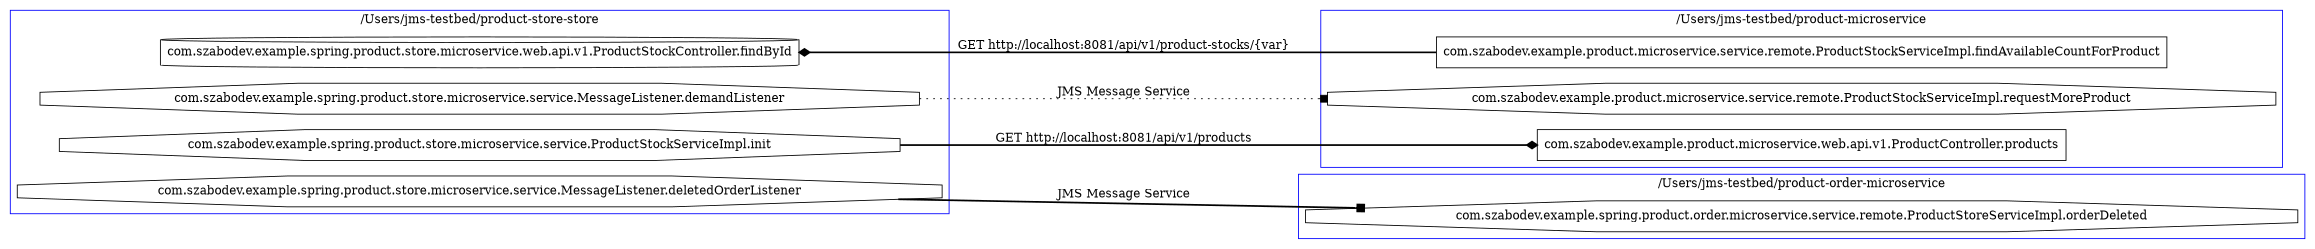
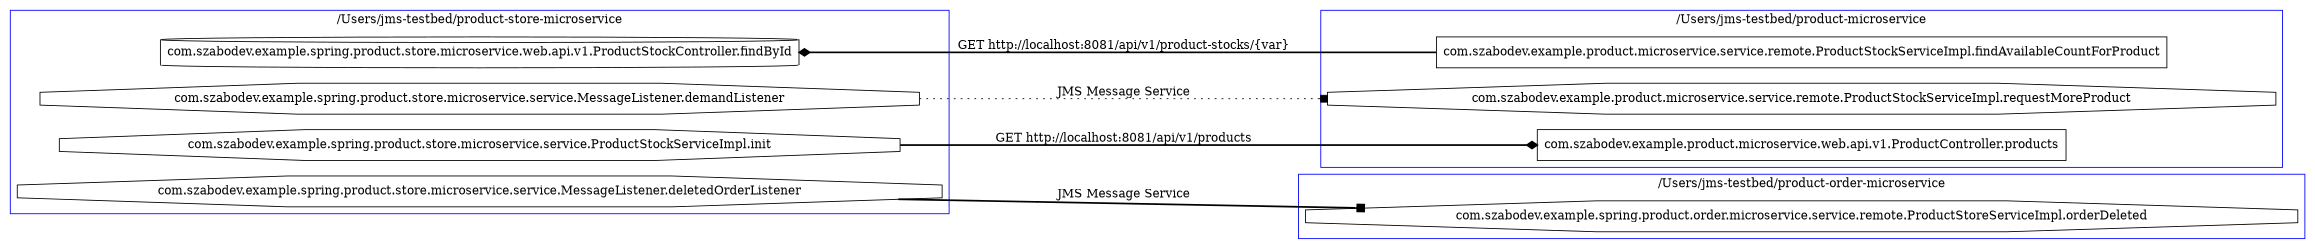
(480, 20) -> (480, 20)
